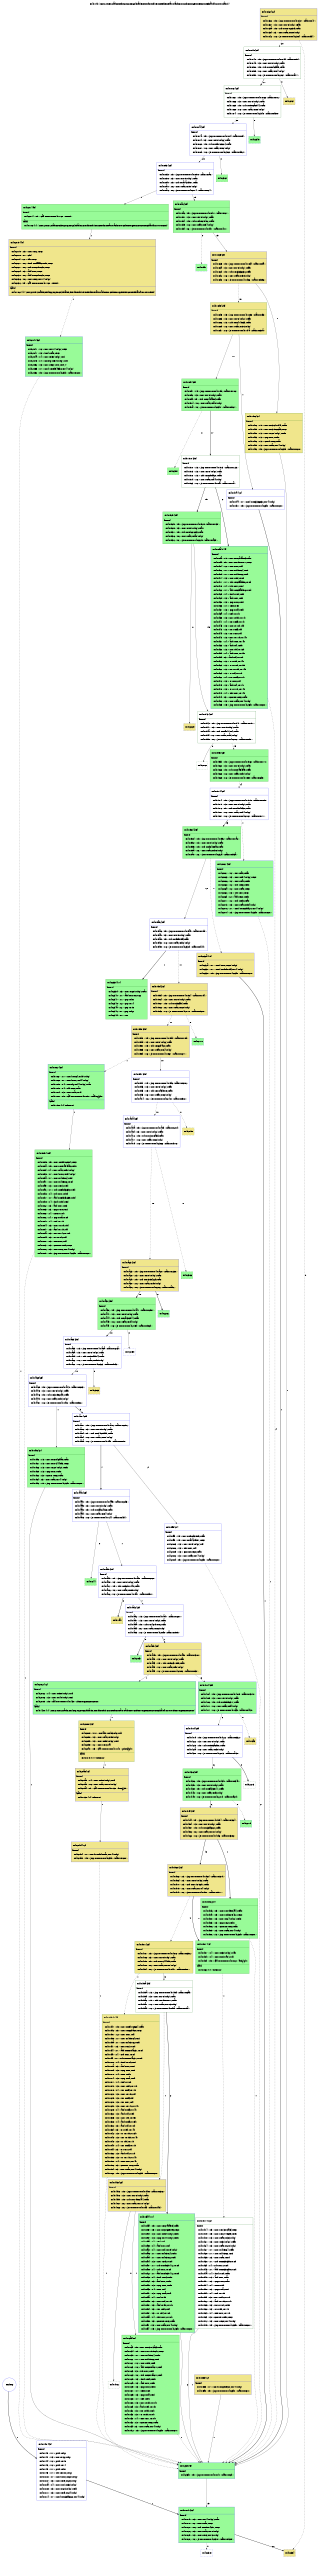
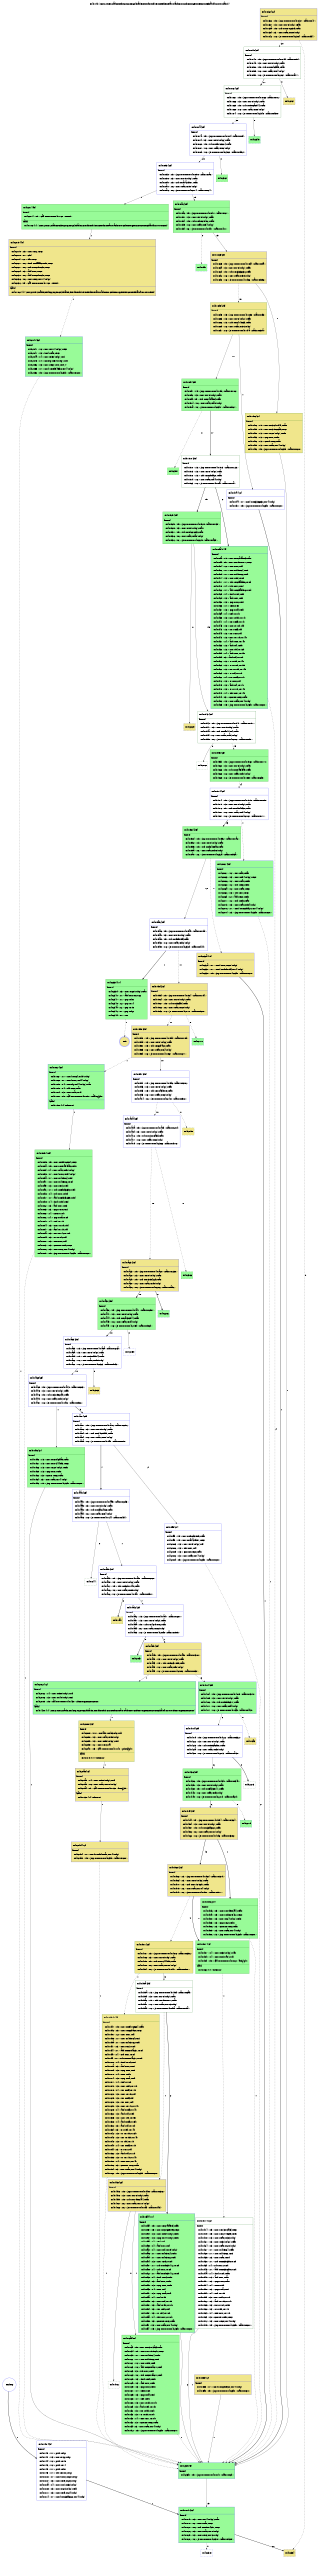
none -> (124, 1042)
(91, 1582) -> (91, 1582)
